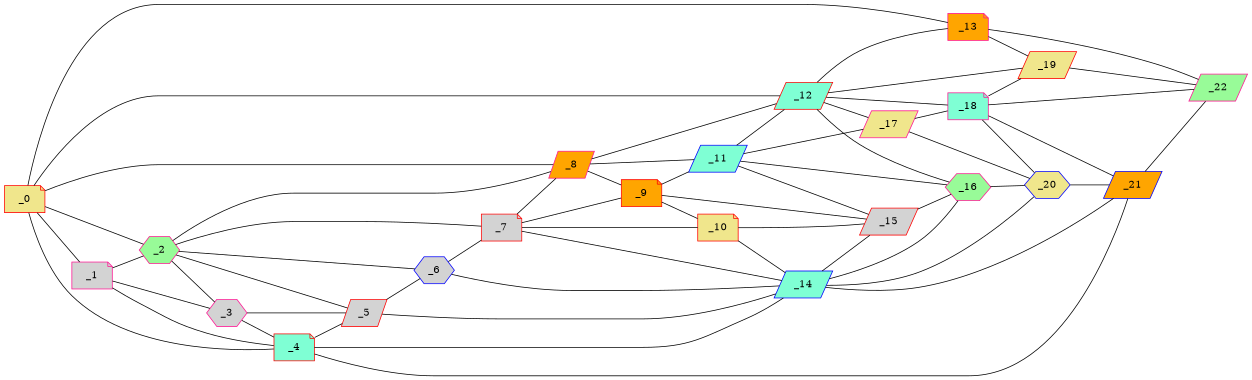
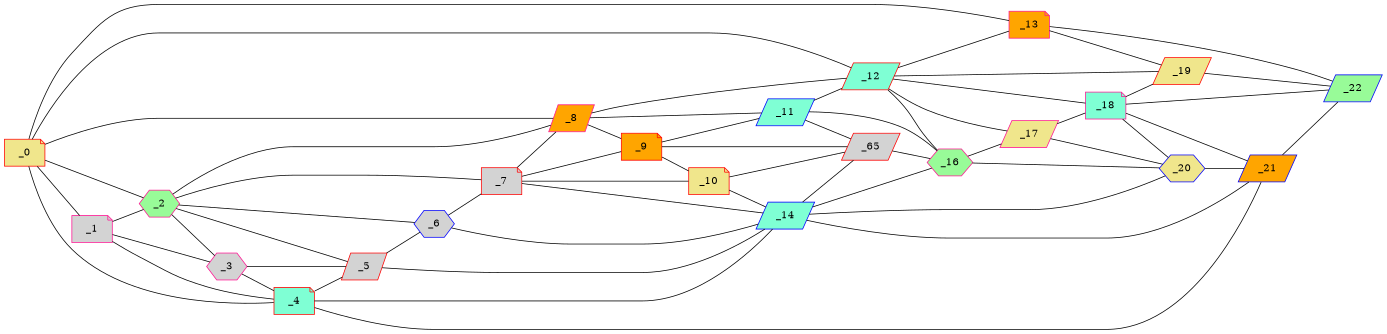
(1218, 88) -> (1353, 88)
(803, 141) -> (985, 150)
(889, 222) -> (871, 147)
